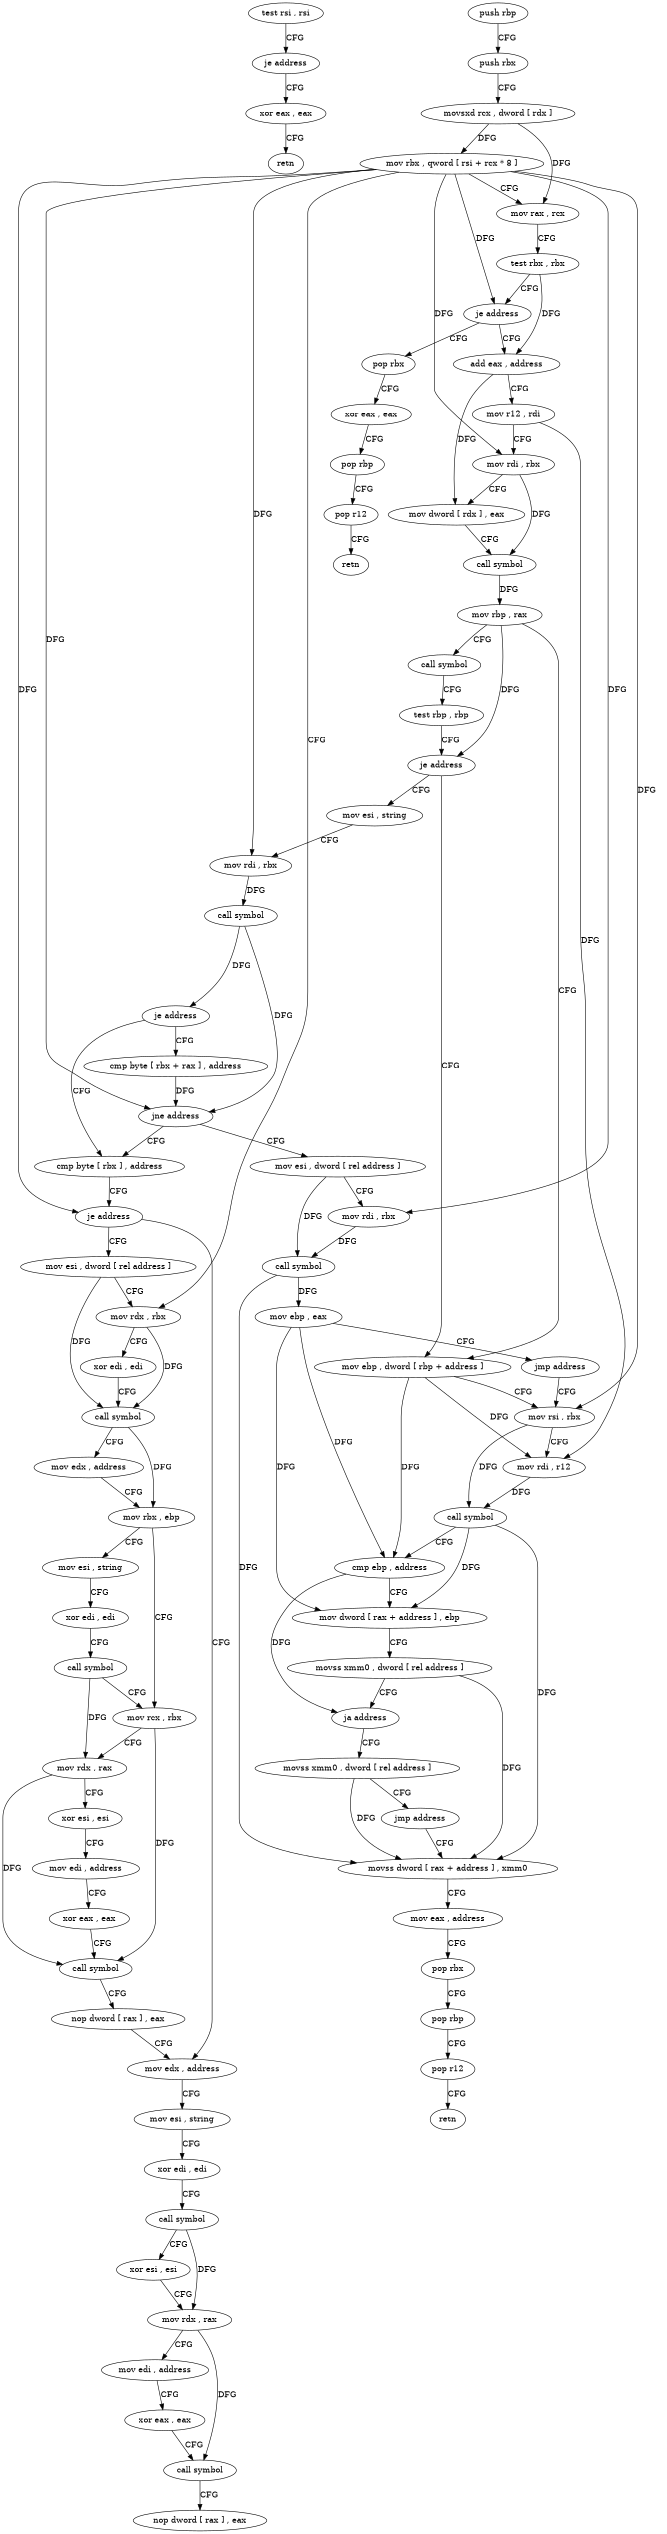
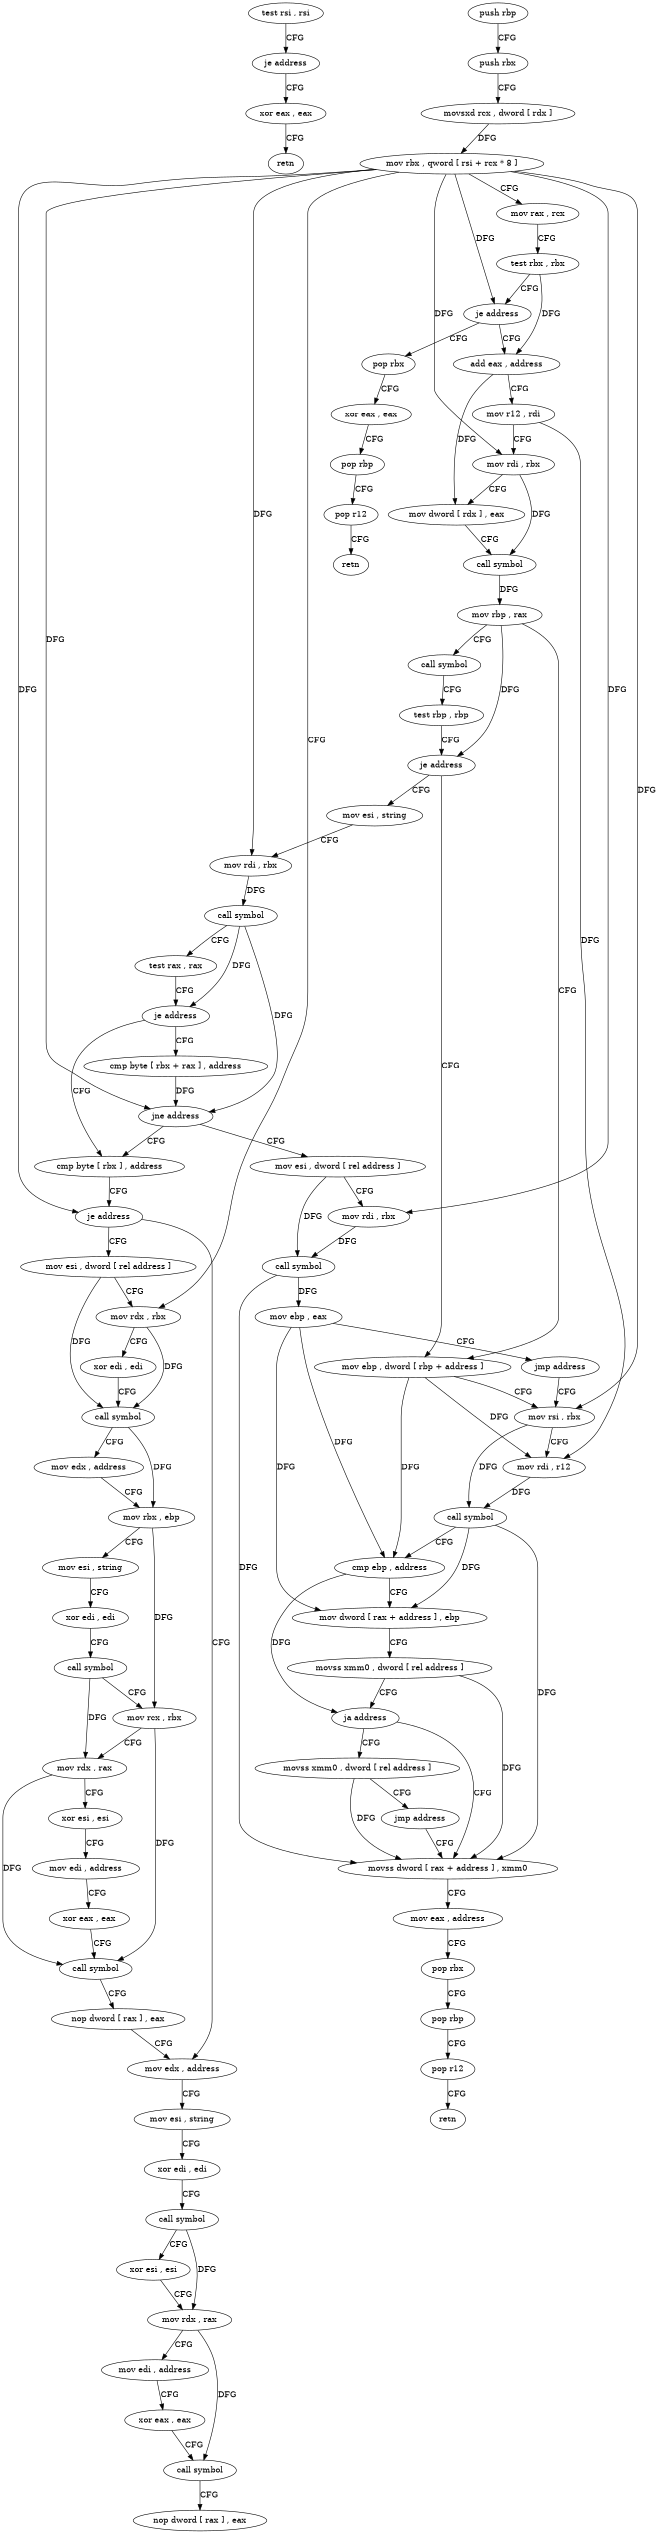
(549, 155) -> none
none -> (176, 966)
(164, 1618) -> (164, 1618)
none -> (469, 1767)
